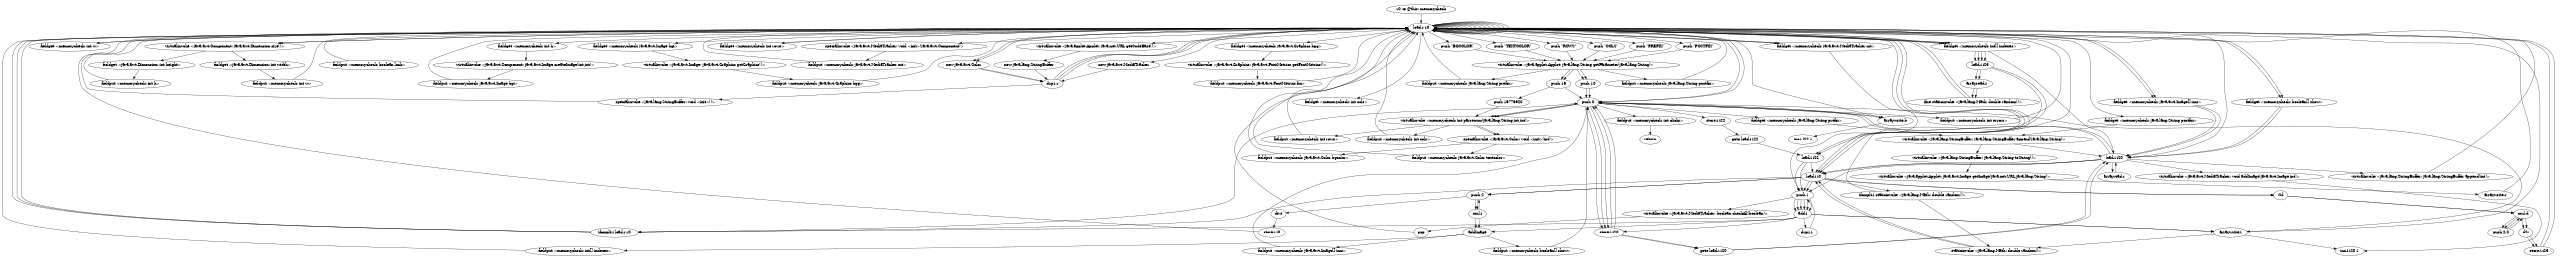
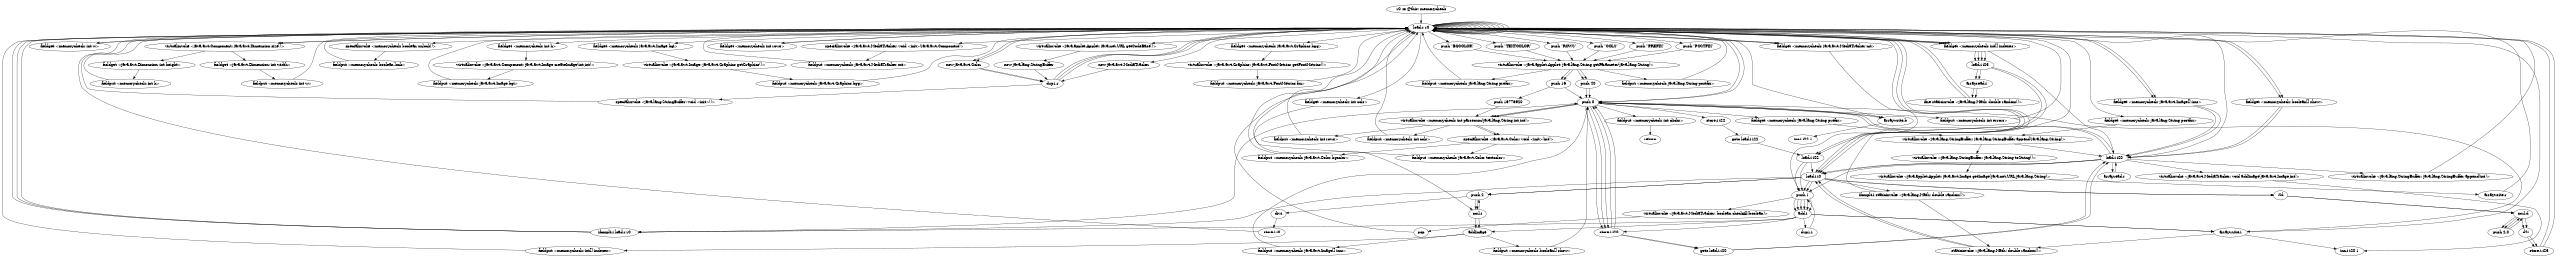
none -> (391, 47)
(1588, 84) -> (1588, 84)
none -> (1324, 152)
